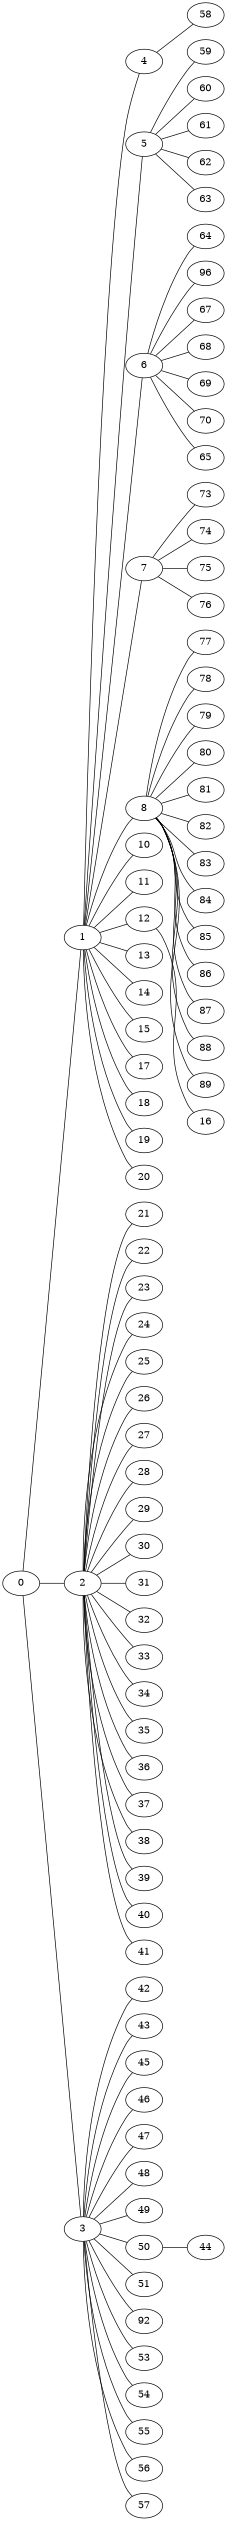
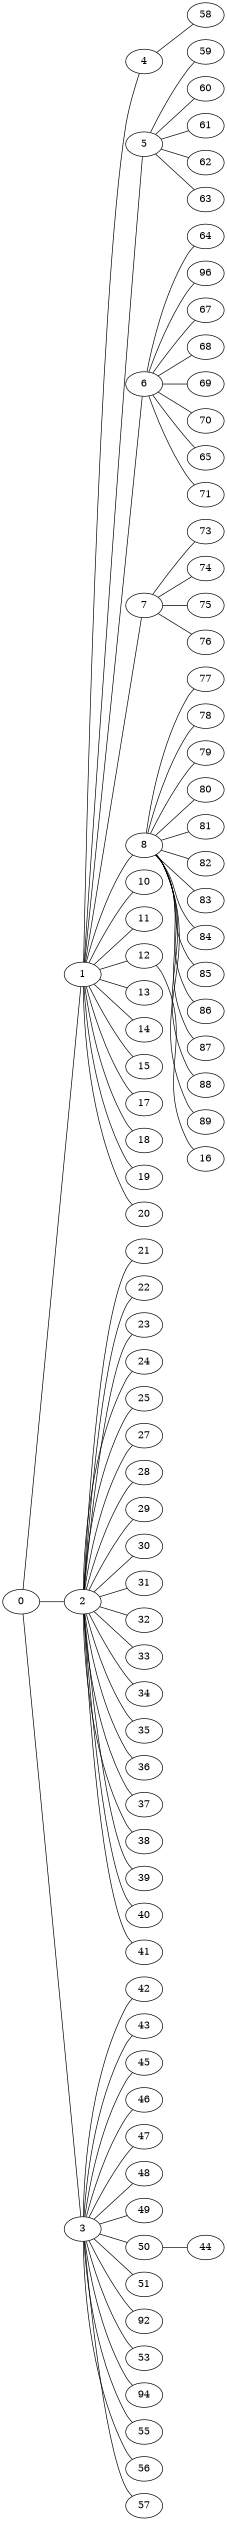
none -> (206, 495)
(144, 1399) -> none
(144, 2395) -> (144, 2395)
